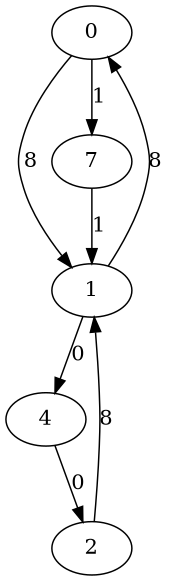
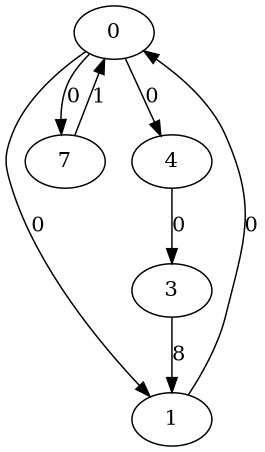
(99, 97) -> (74, 97)
(31, 162) -> (39, 226)
(156, 162) -> (252, 226)
(92, 219) -> (87, 104)
(71, 348) -> (140, 90)
(92, 548) -> (172, 290)
